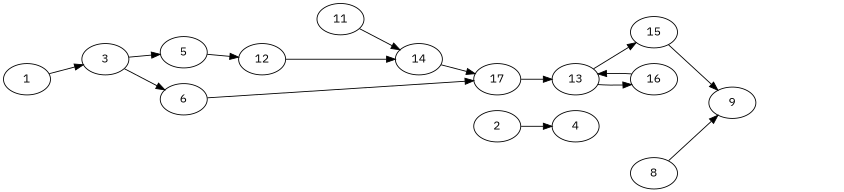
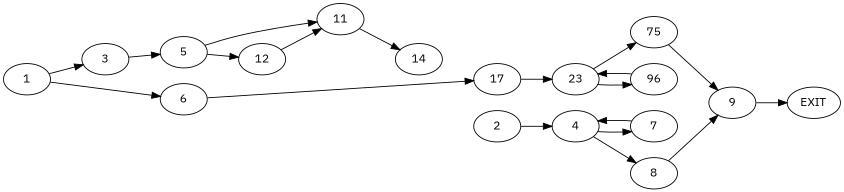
none -> (256, 32)
(654, 32) -> (654, 32)
(336, 59) -> (297, 41)
(454, 68) -> none
(141, 77) -> (101, 89)
(576, 79) -> (576, 79)
(654, 79) -> (654, 79)
none -> (814, 103)
none -> (654, 126)
none -> (611, 147)
